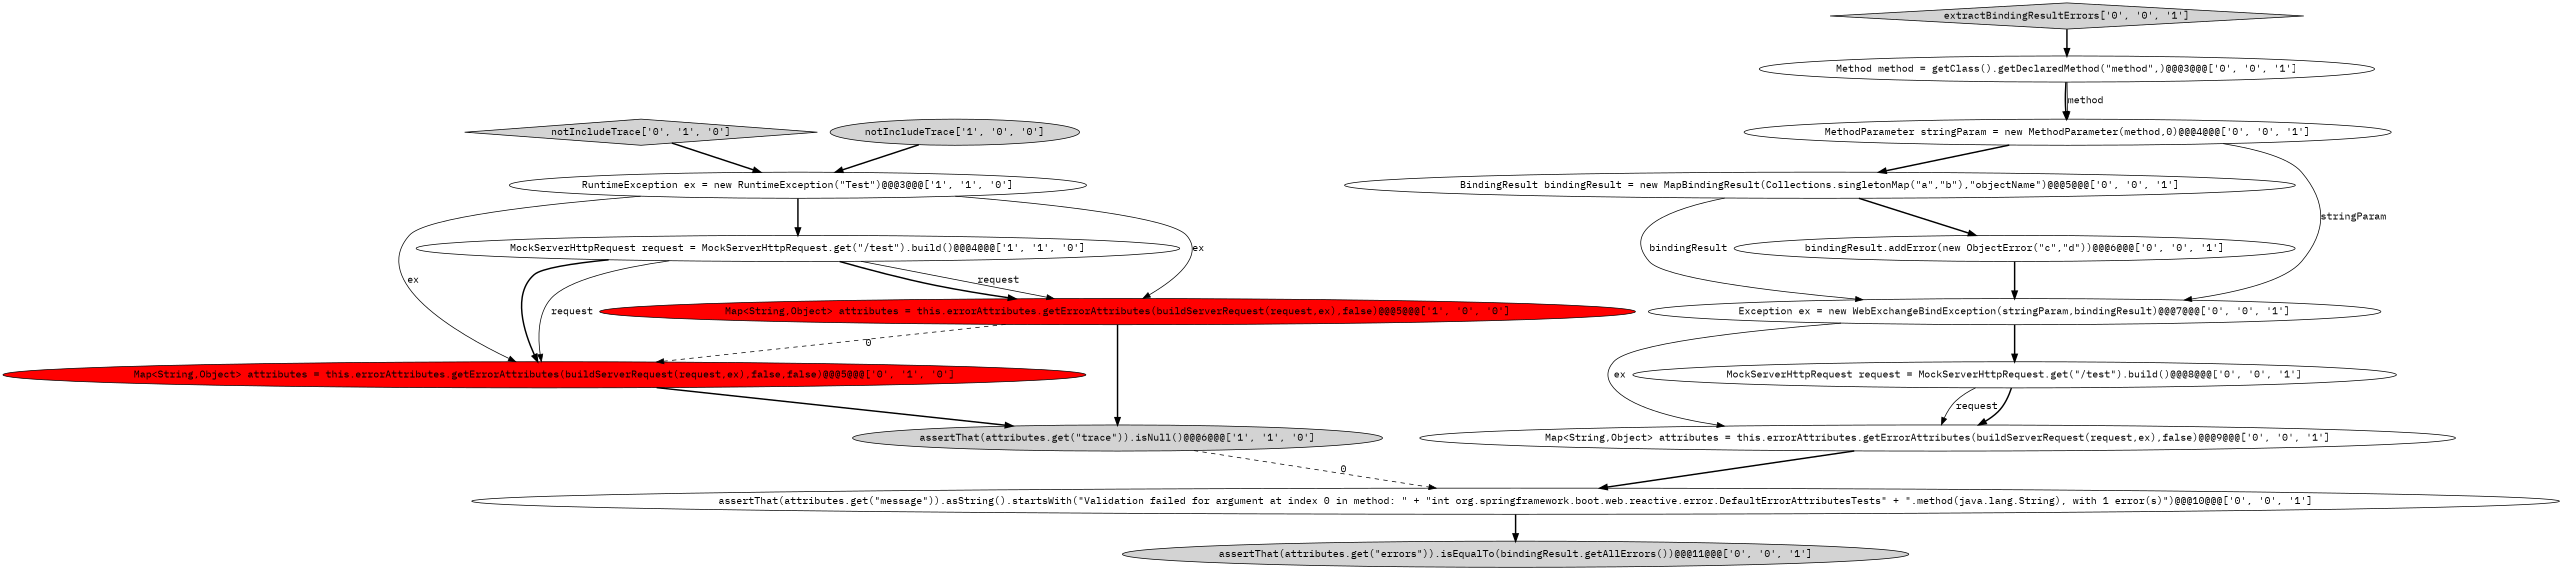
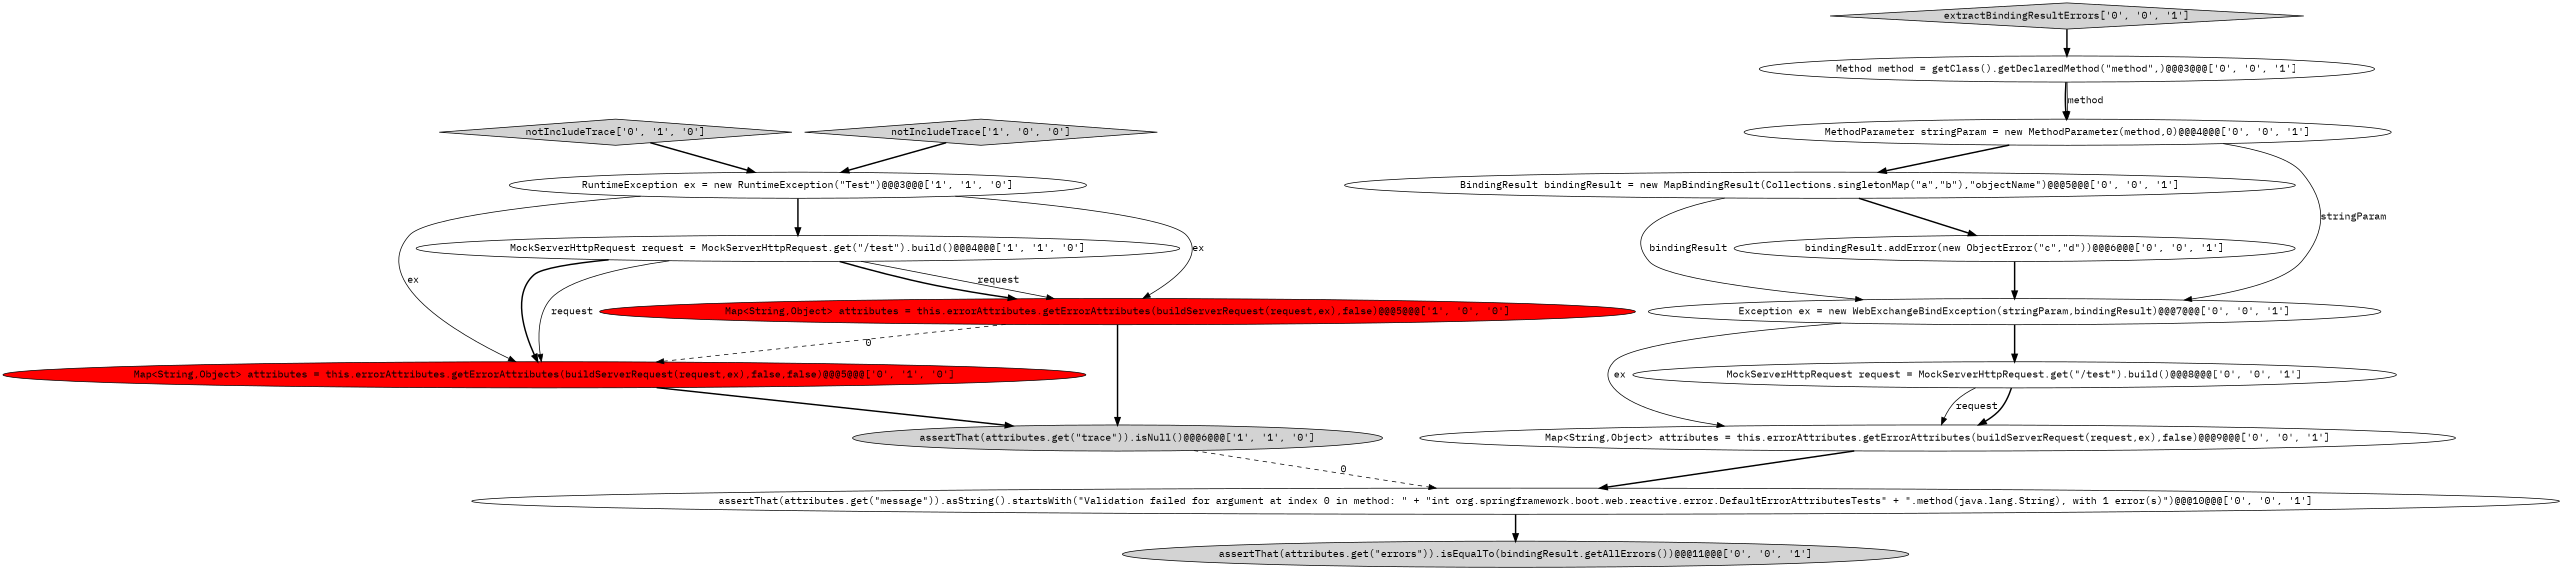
(955, 132) -> (981, 132)
